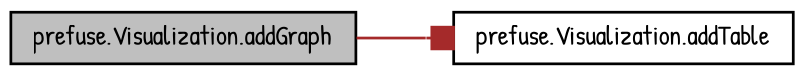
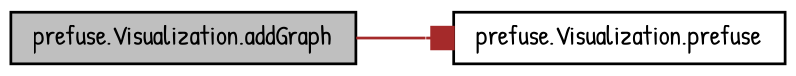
(623, 38) -> (619, 38)
